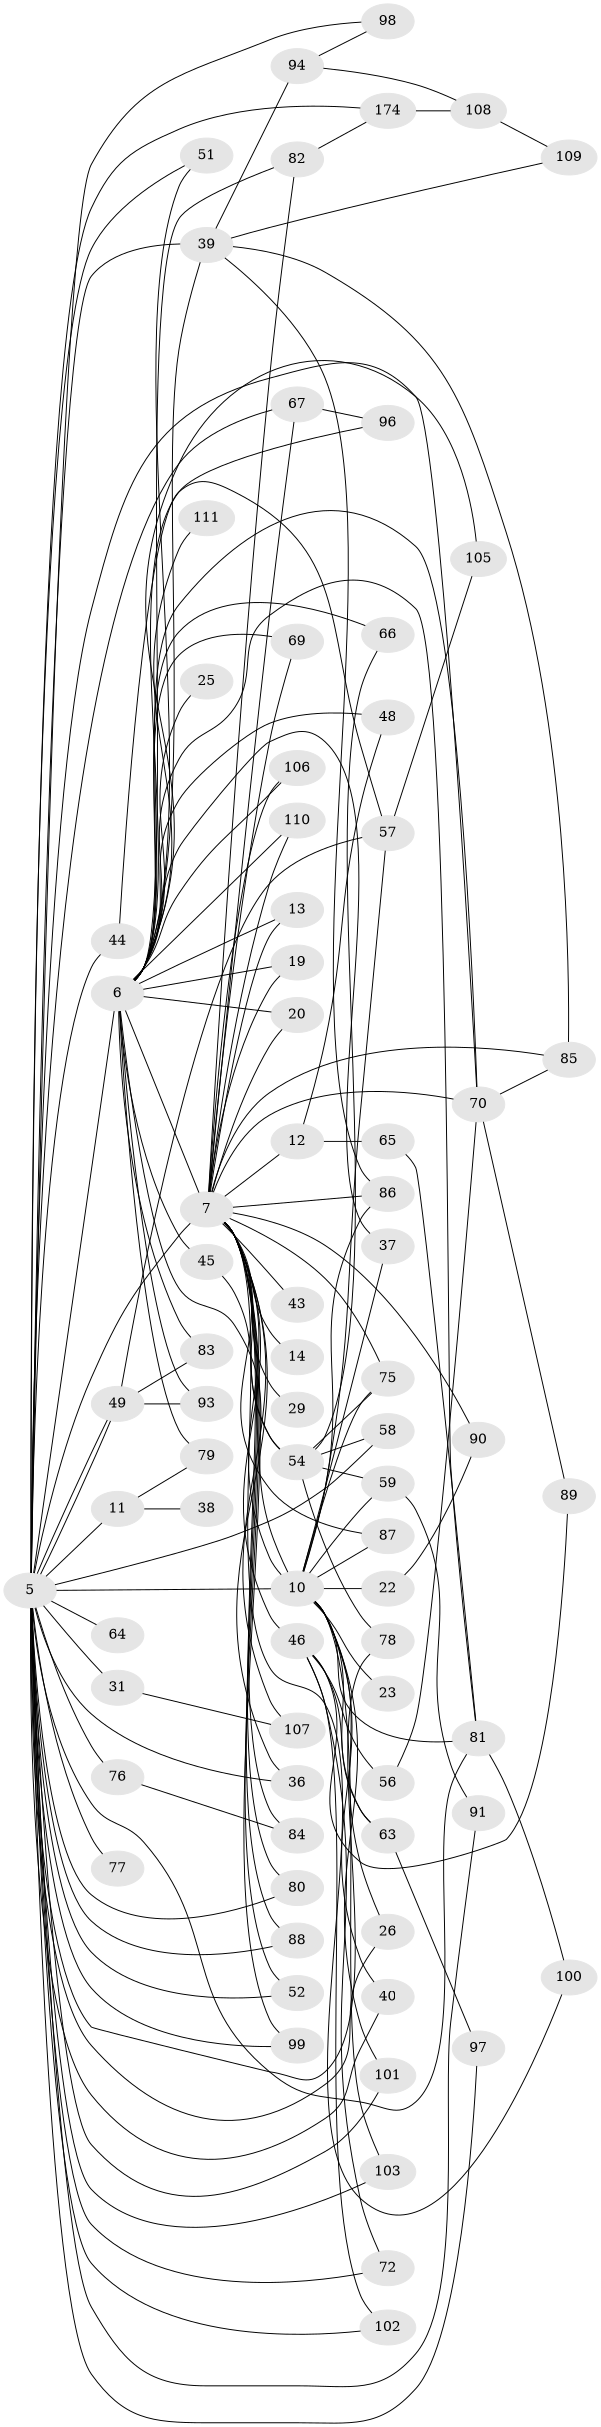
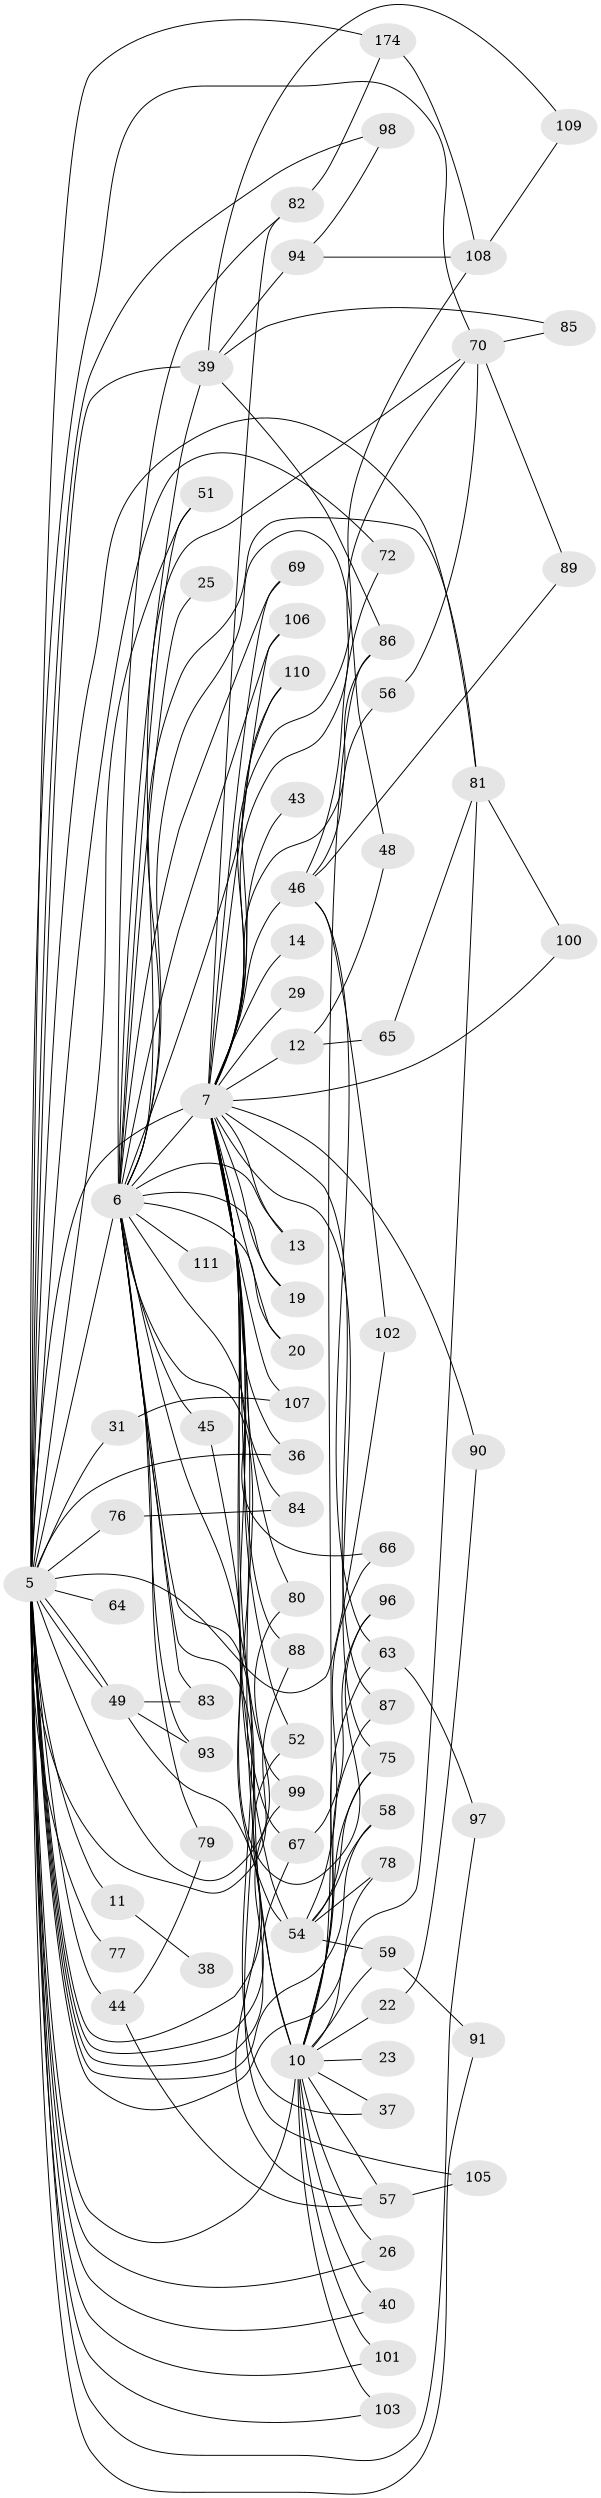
(326, 1065) -> (333, 684)
(162, 1483) -> (172, 1930)
